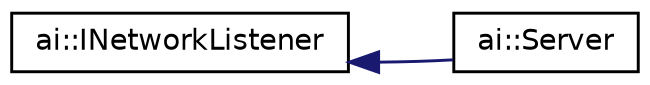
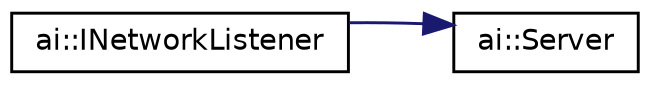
(416, 61) -> (386, 23)
